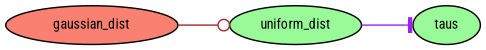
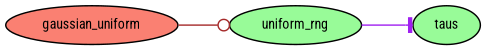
(92, 25) -> (92, 25)
(296, 25) -> (296, 25)
